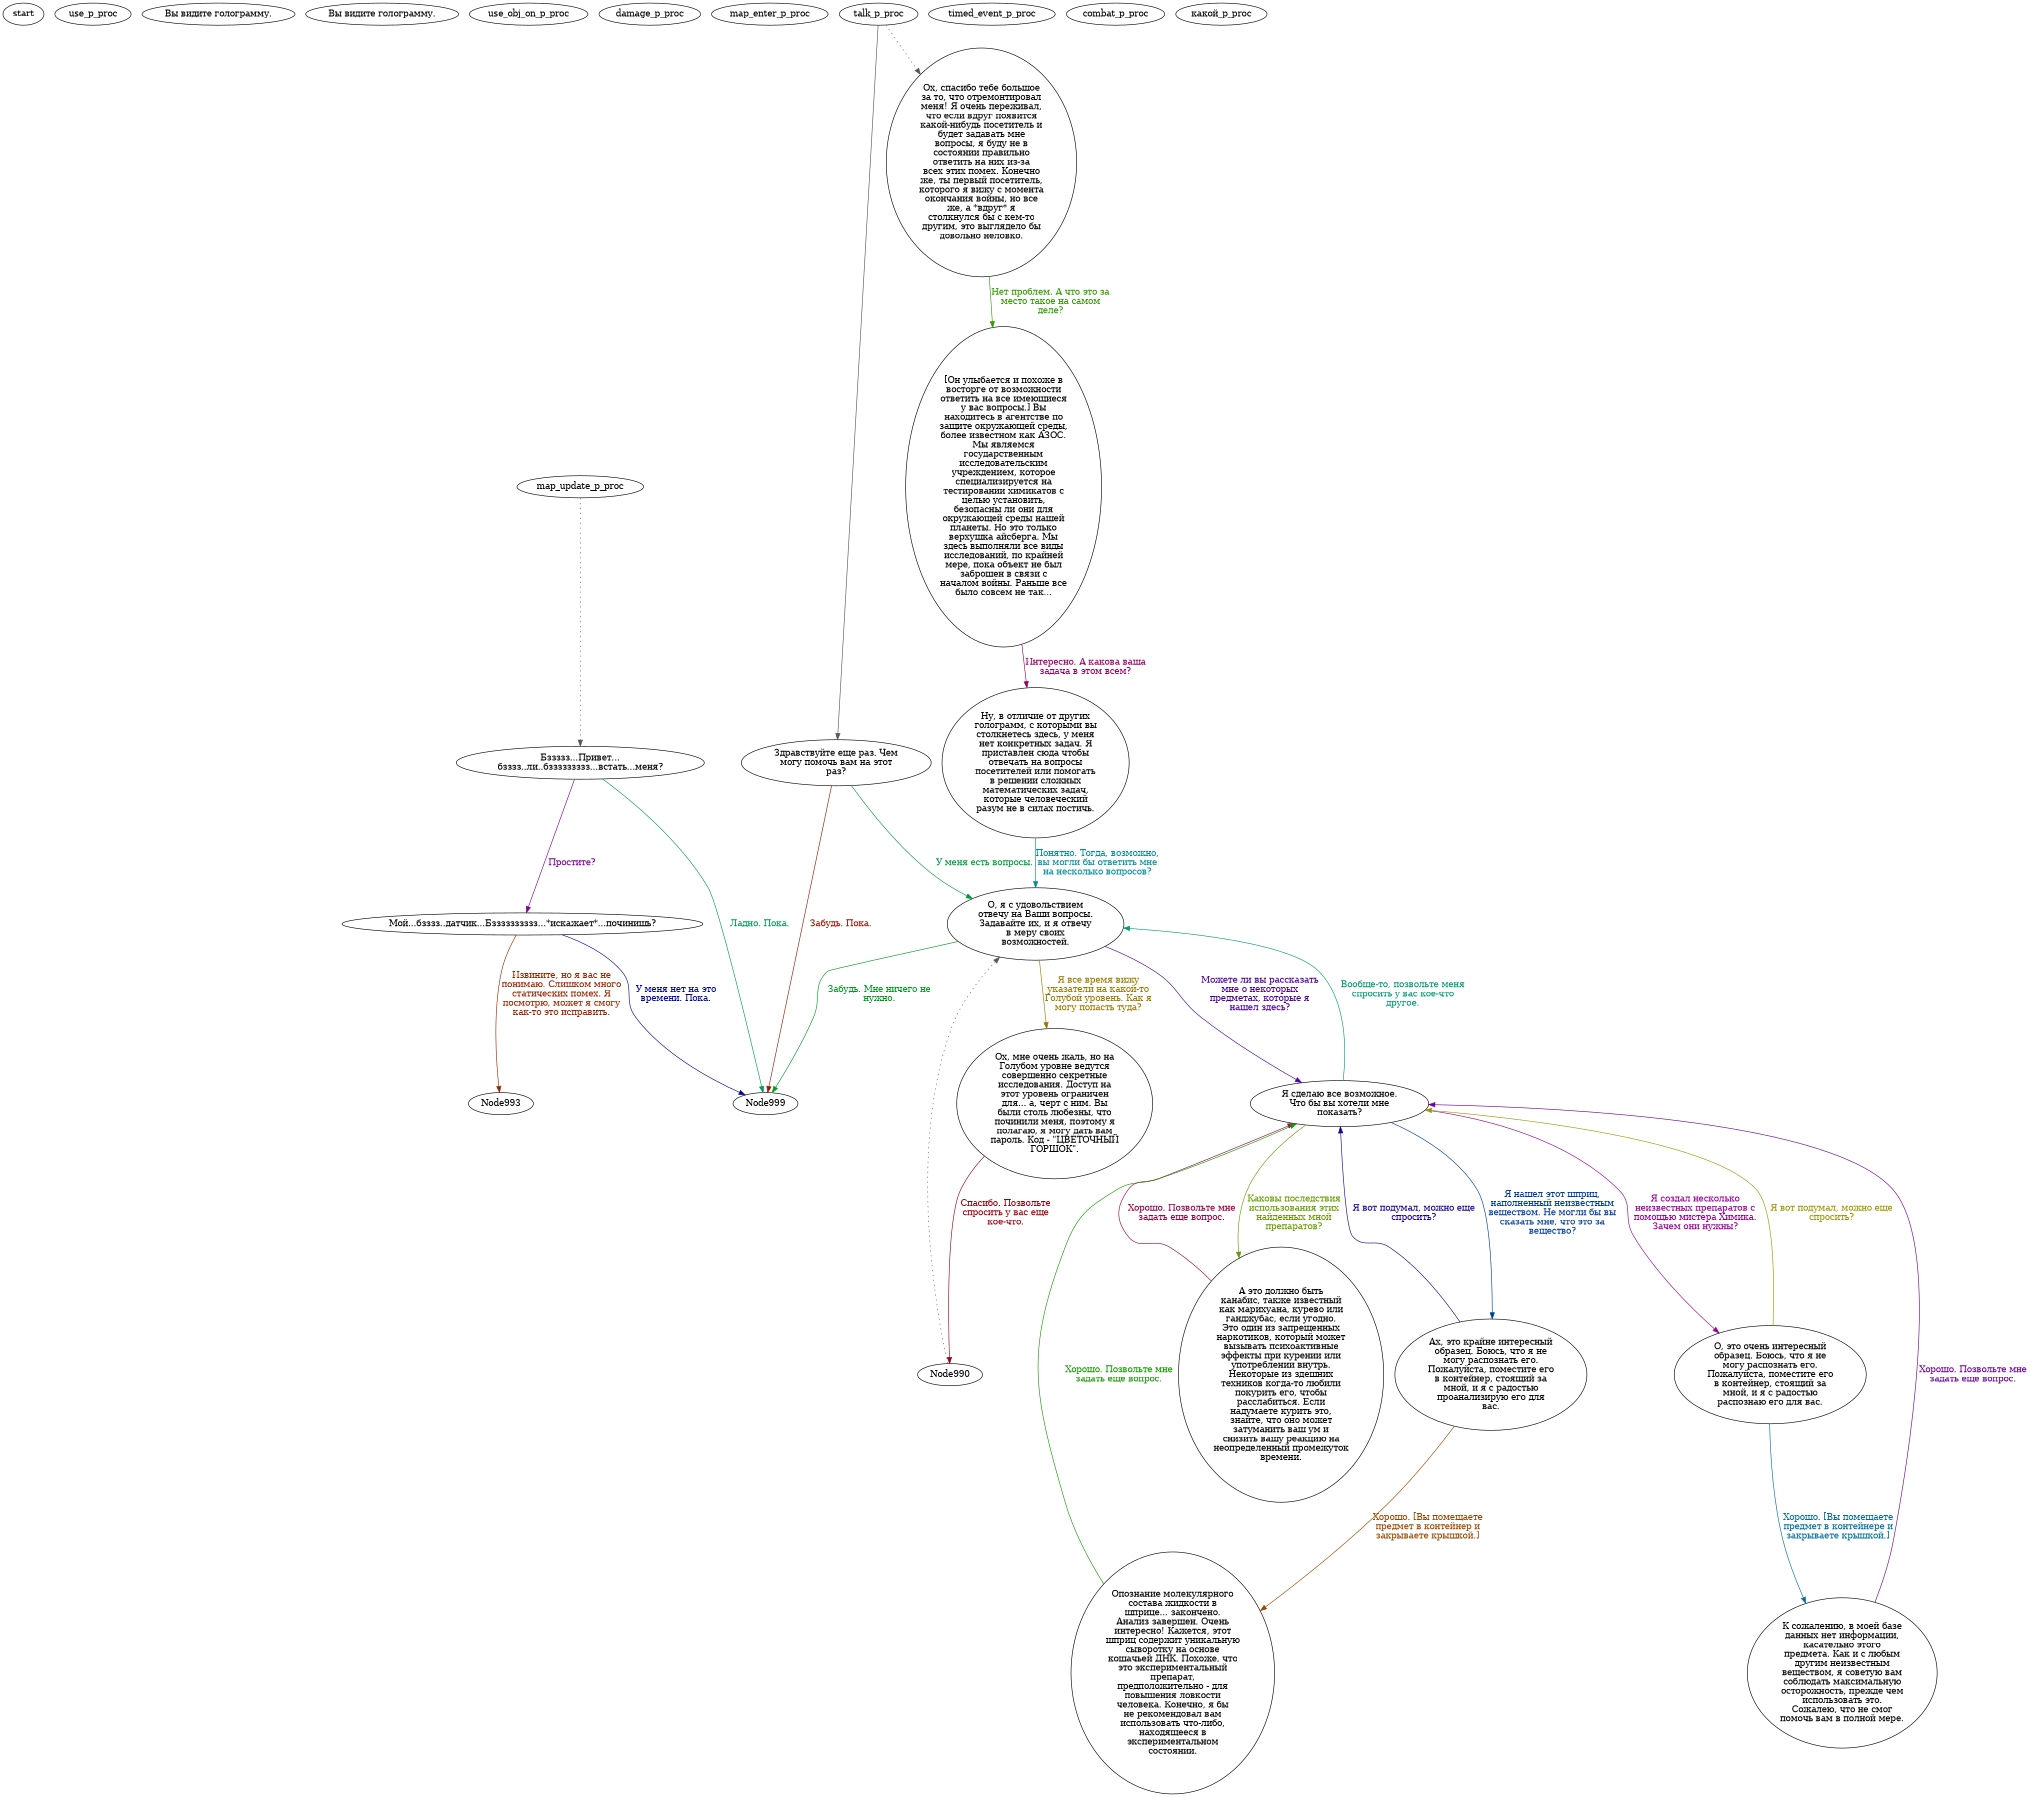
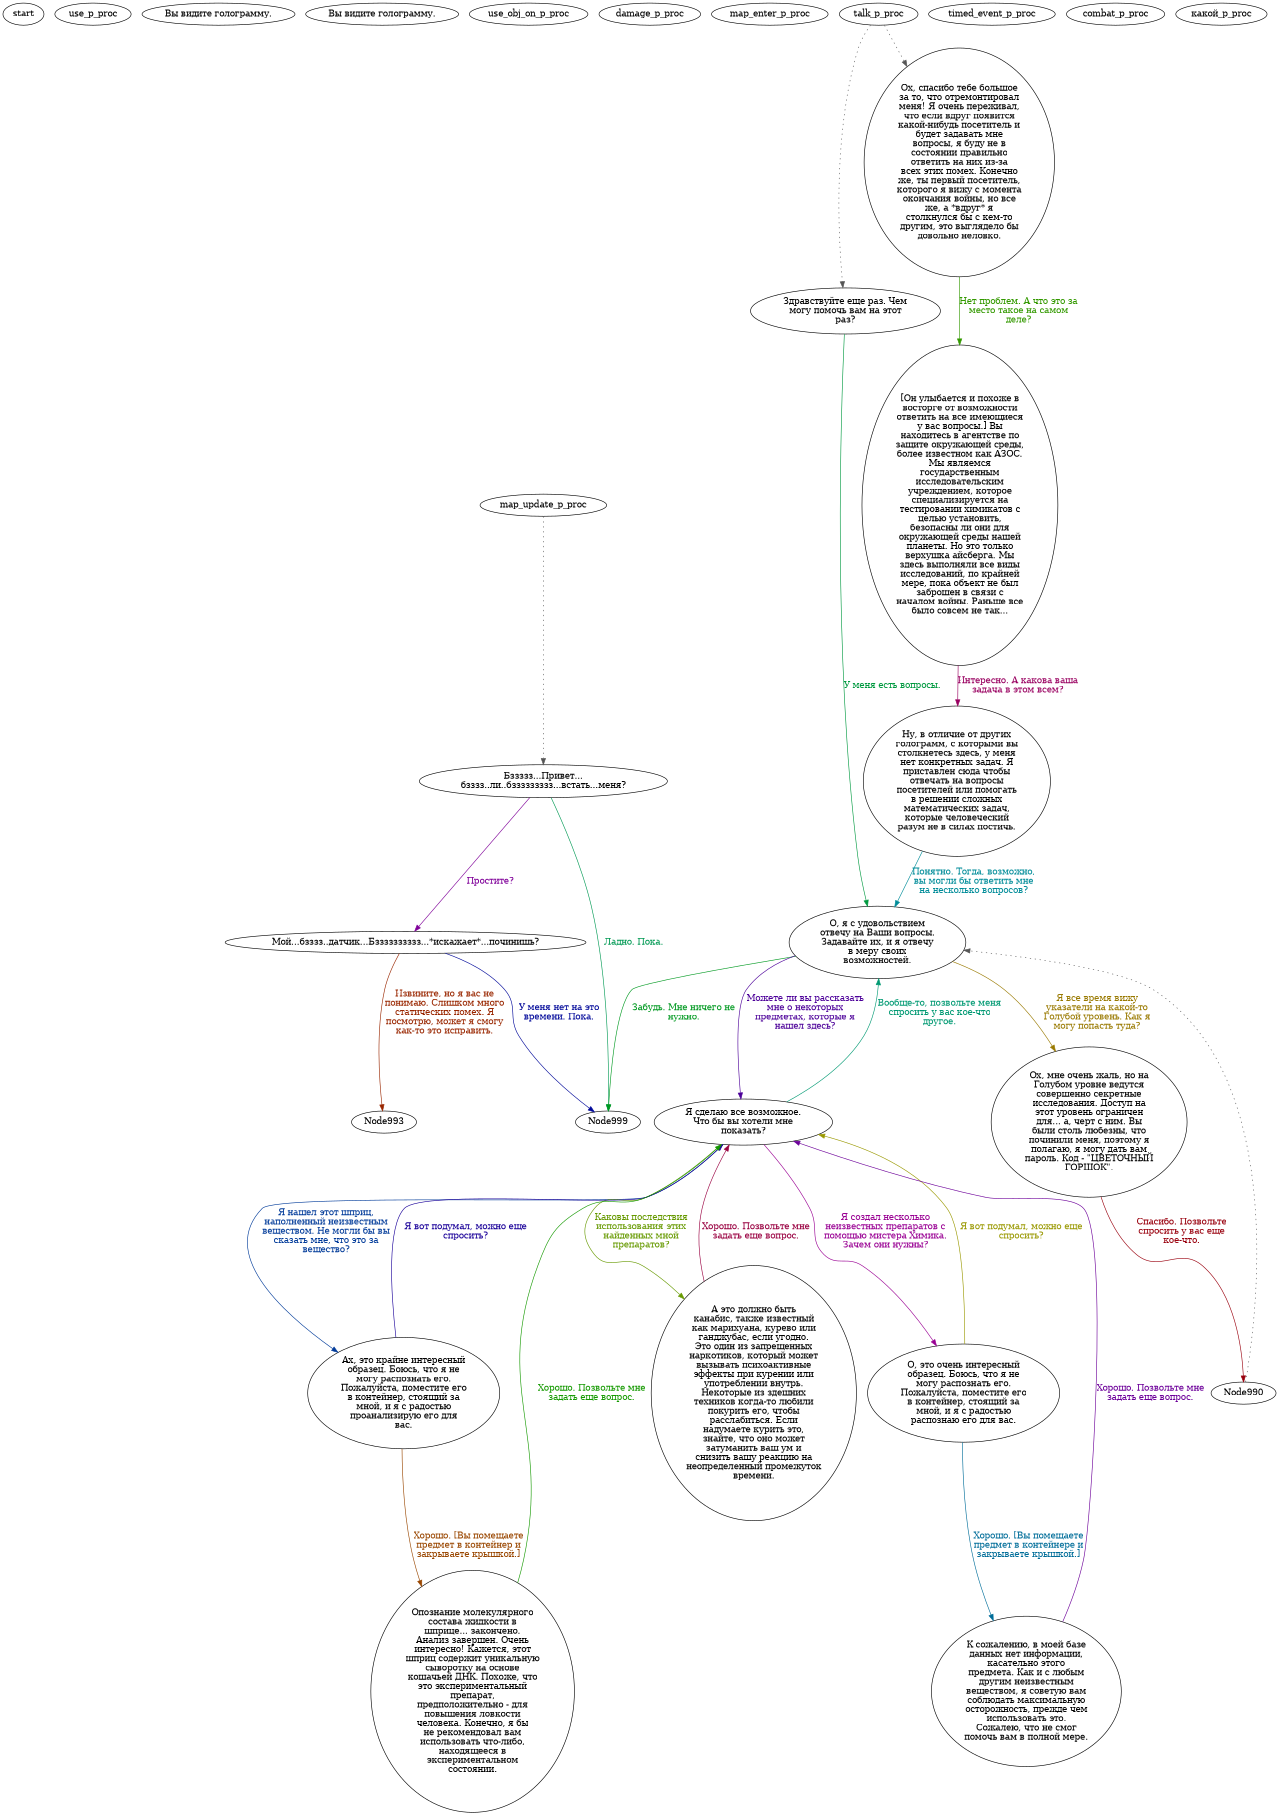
(858, 379) -> (841, 151)
(800, 936) -> none
